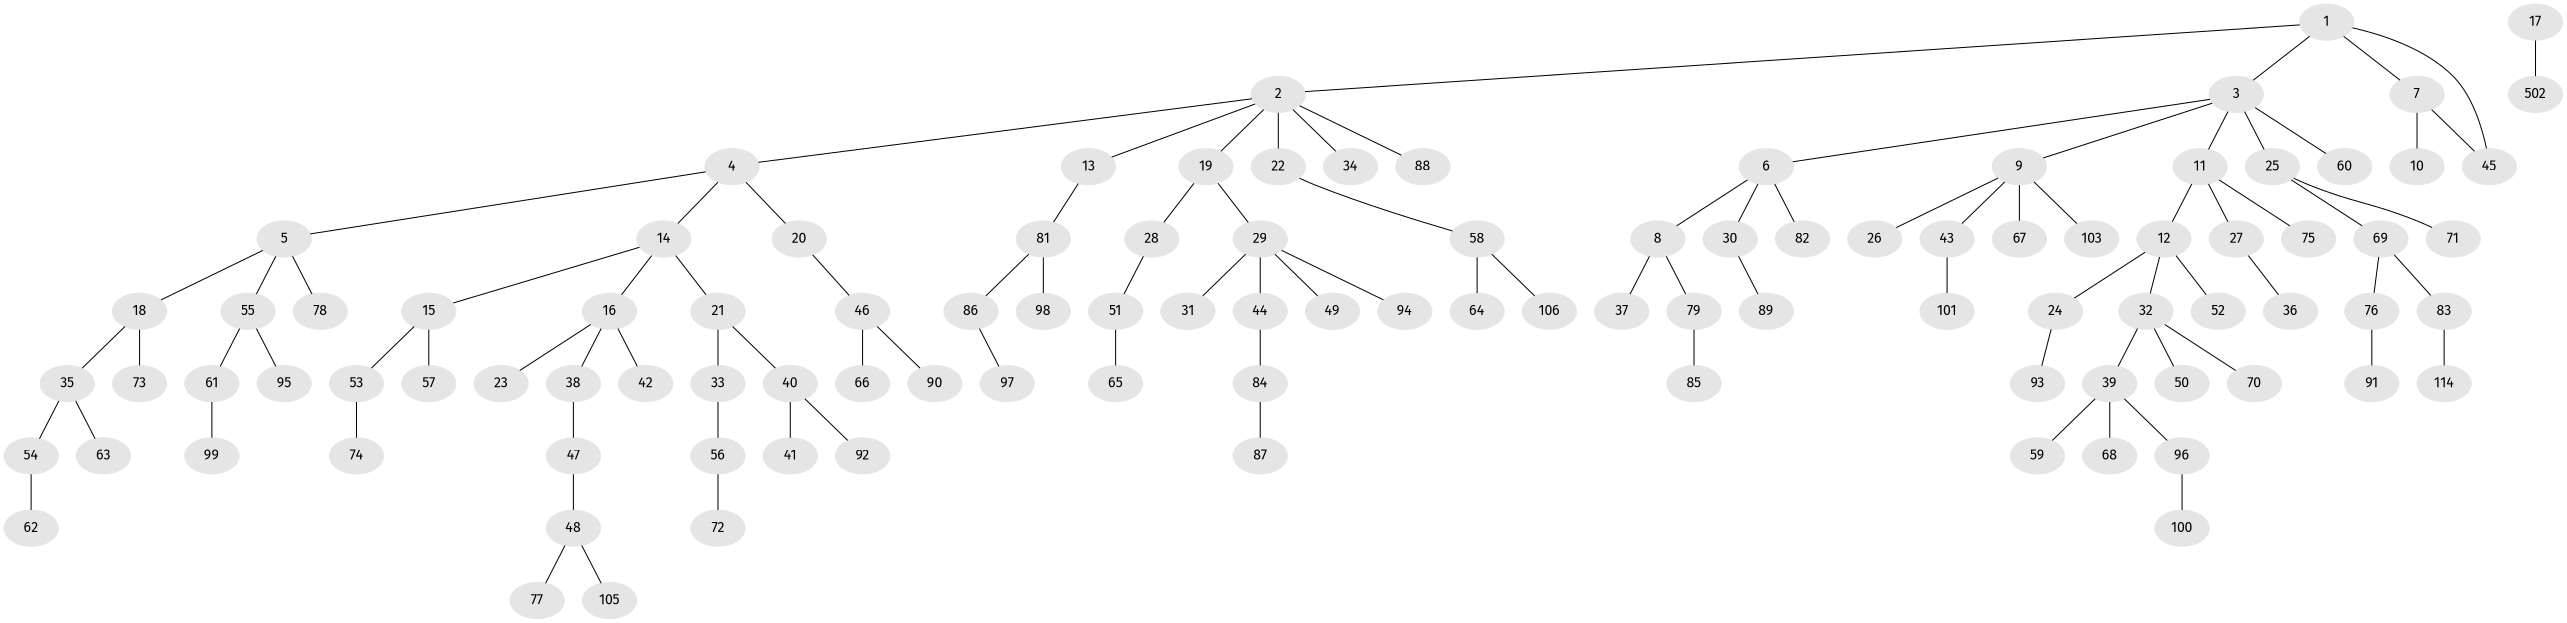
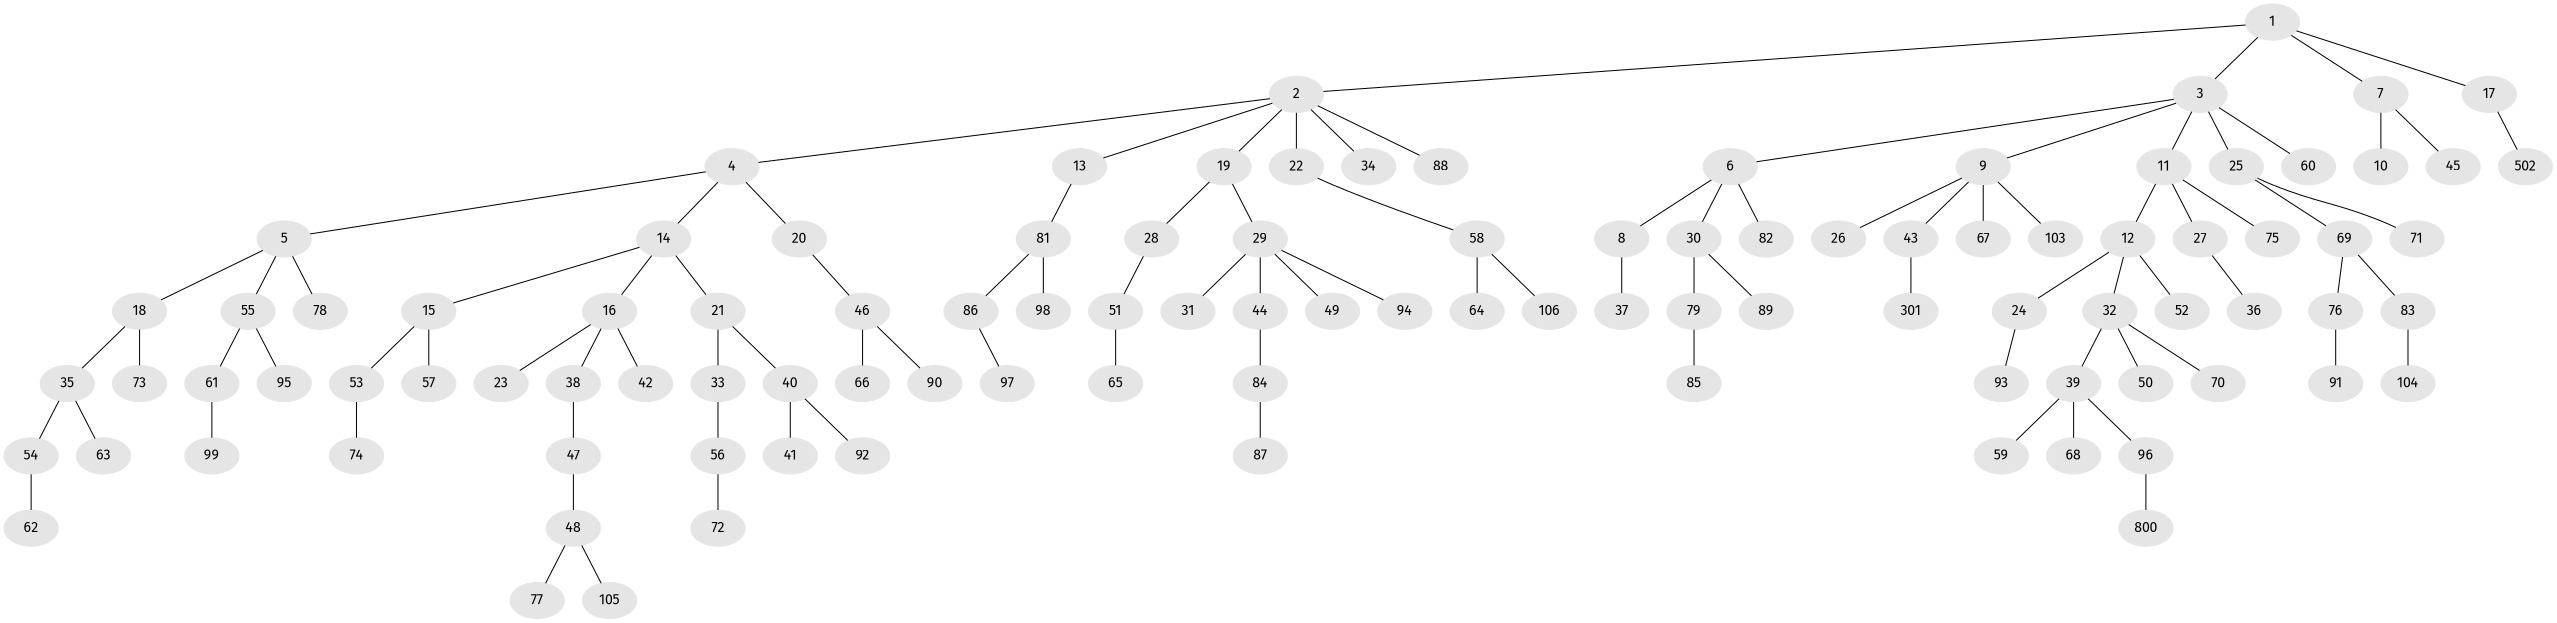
(2441, 66) -> (2381, 58)
(1676, 275) -> (1694, 275)
(1947, 311) -> (1911, 311)
(2444, 384) -> (2408, 384)
(2182, 528) -> (2146, 528)
